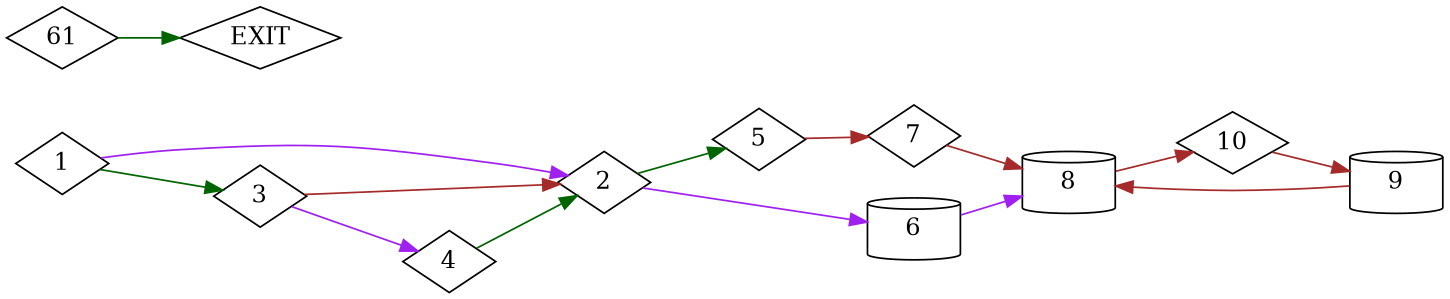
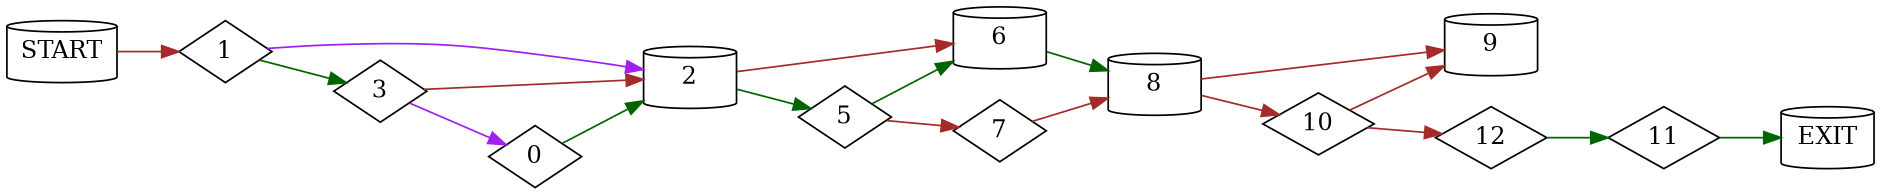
(62, 38) -> (1664, 138)
(260, 38) -> (1828, 138)
none -> (62, 52)
none -> (905, 86)
none -> (1491, 138)
(604, 182) -> (690, 77)
(1241, 190) -> (1314, 66)
(746, 204) -> (836, 59)
(983, 208) -> (1069, 59)
(449, 262) -> (535, 157)
